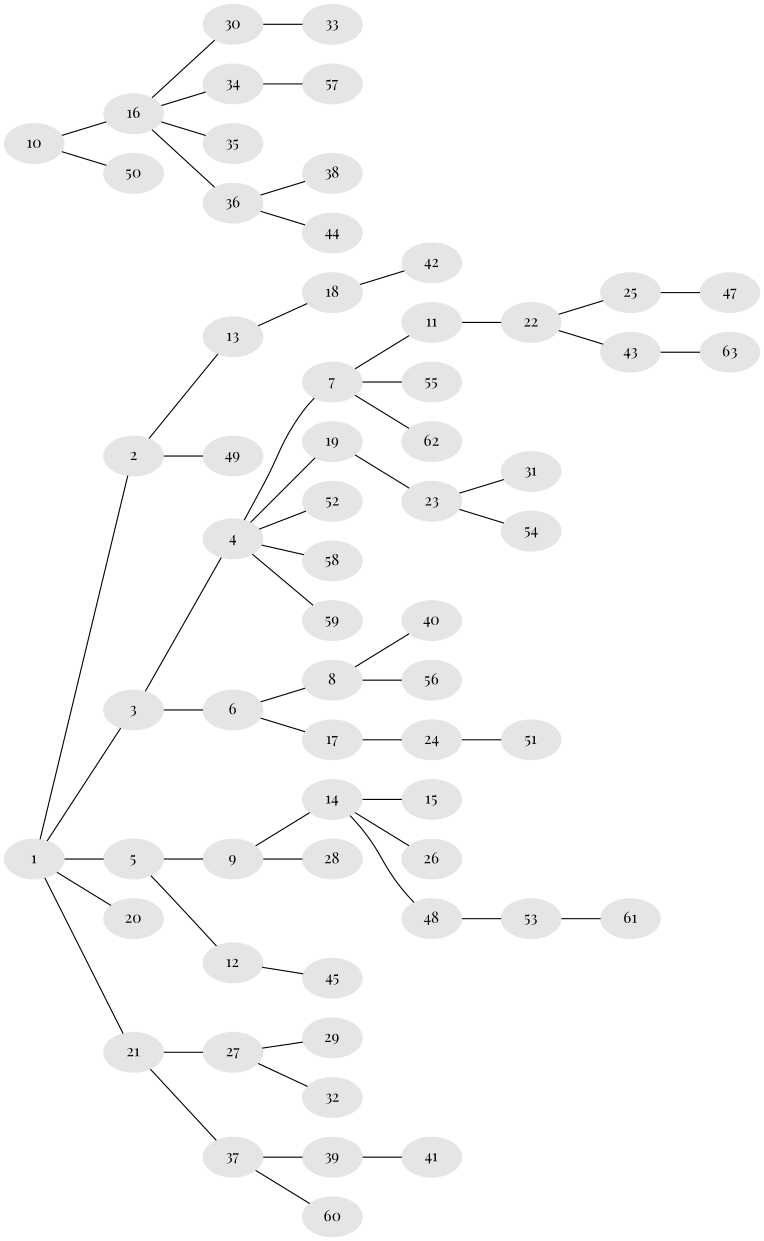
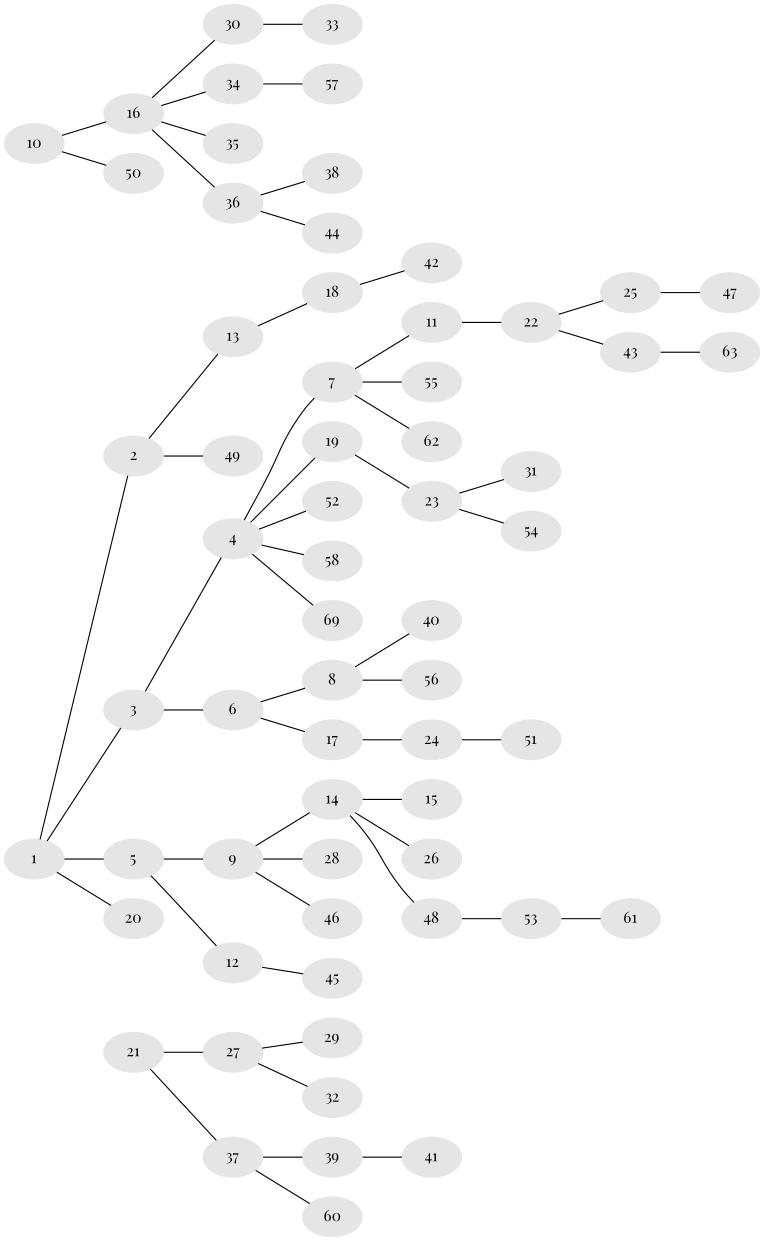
(332, 621) -> (332, 621)
none -> (332, 919)
(84, 956) -> none
